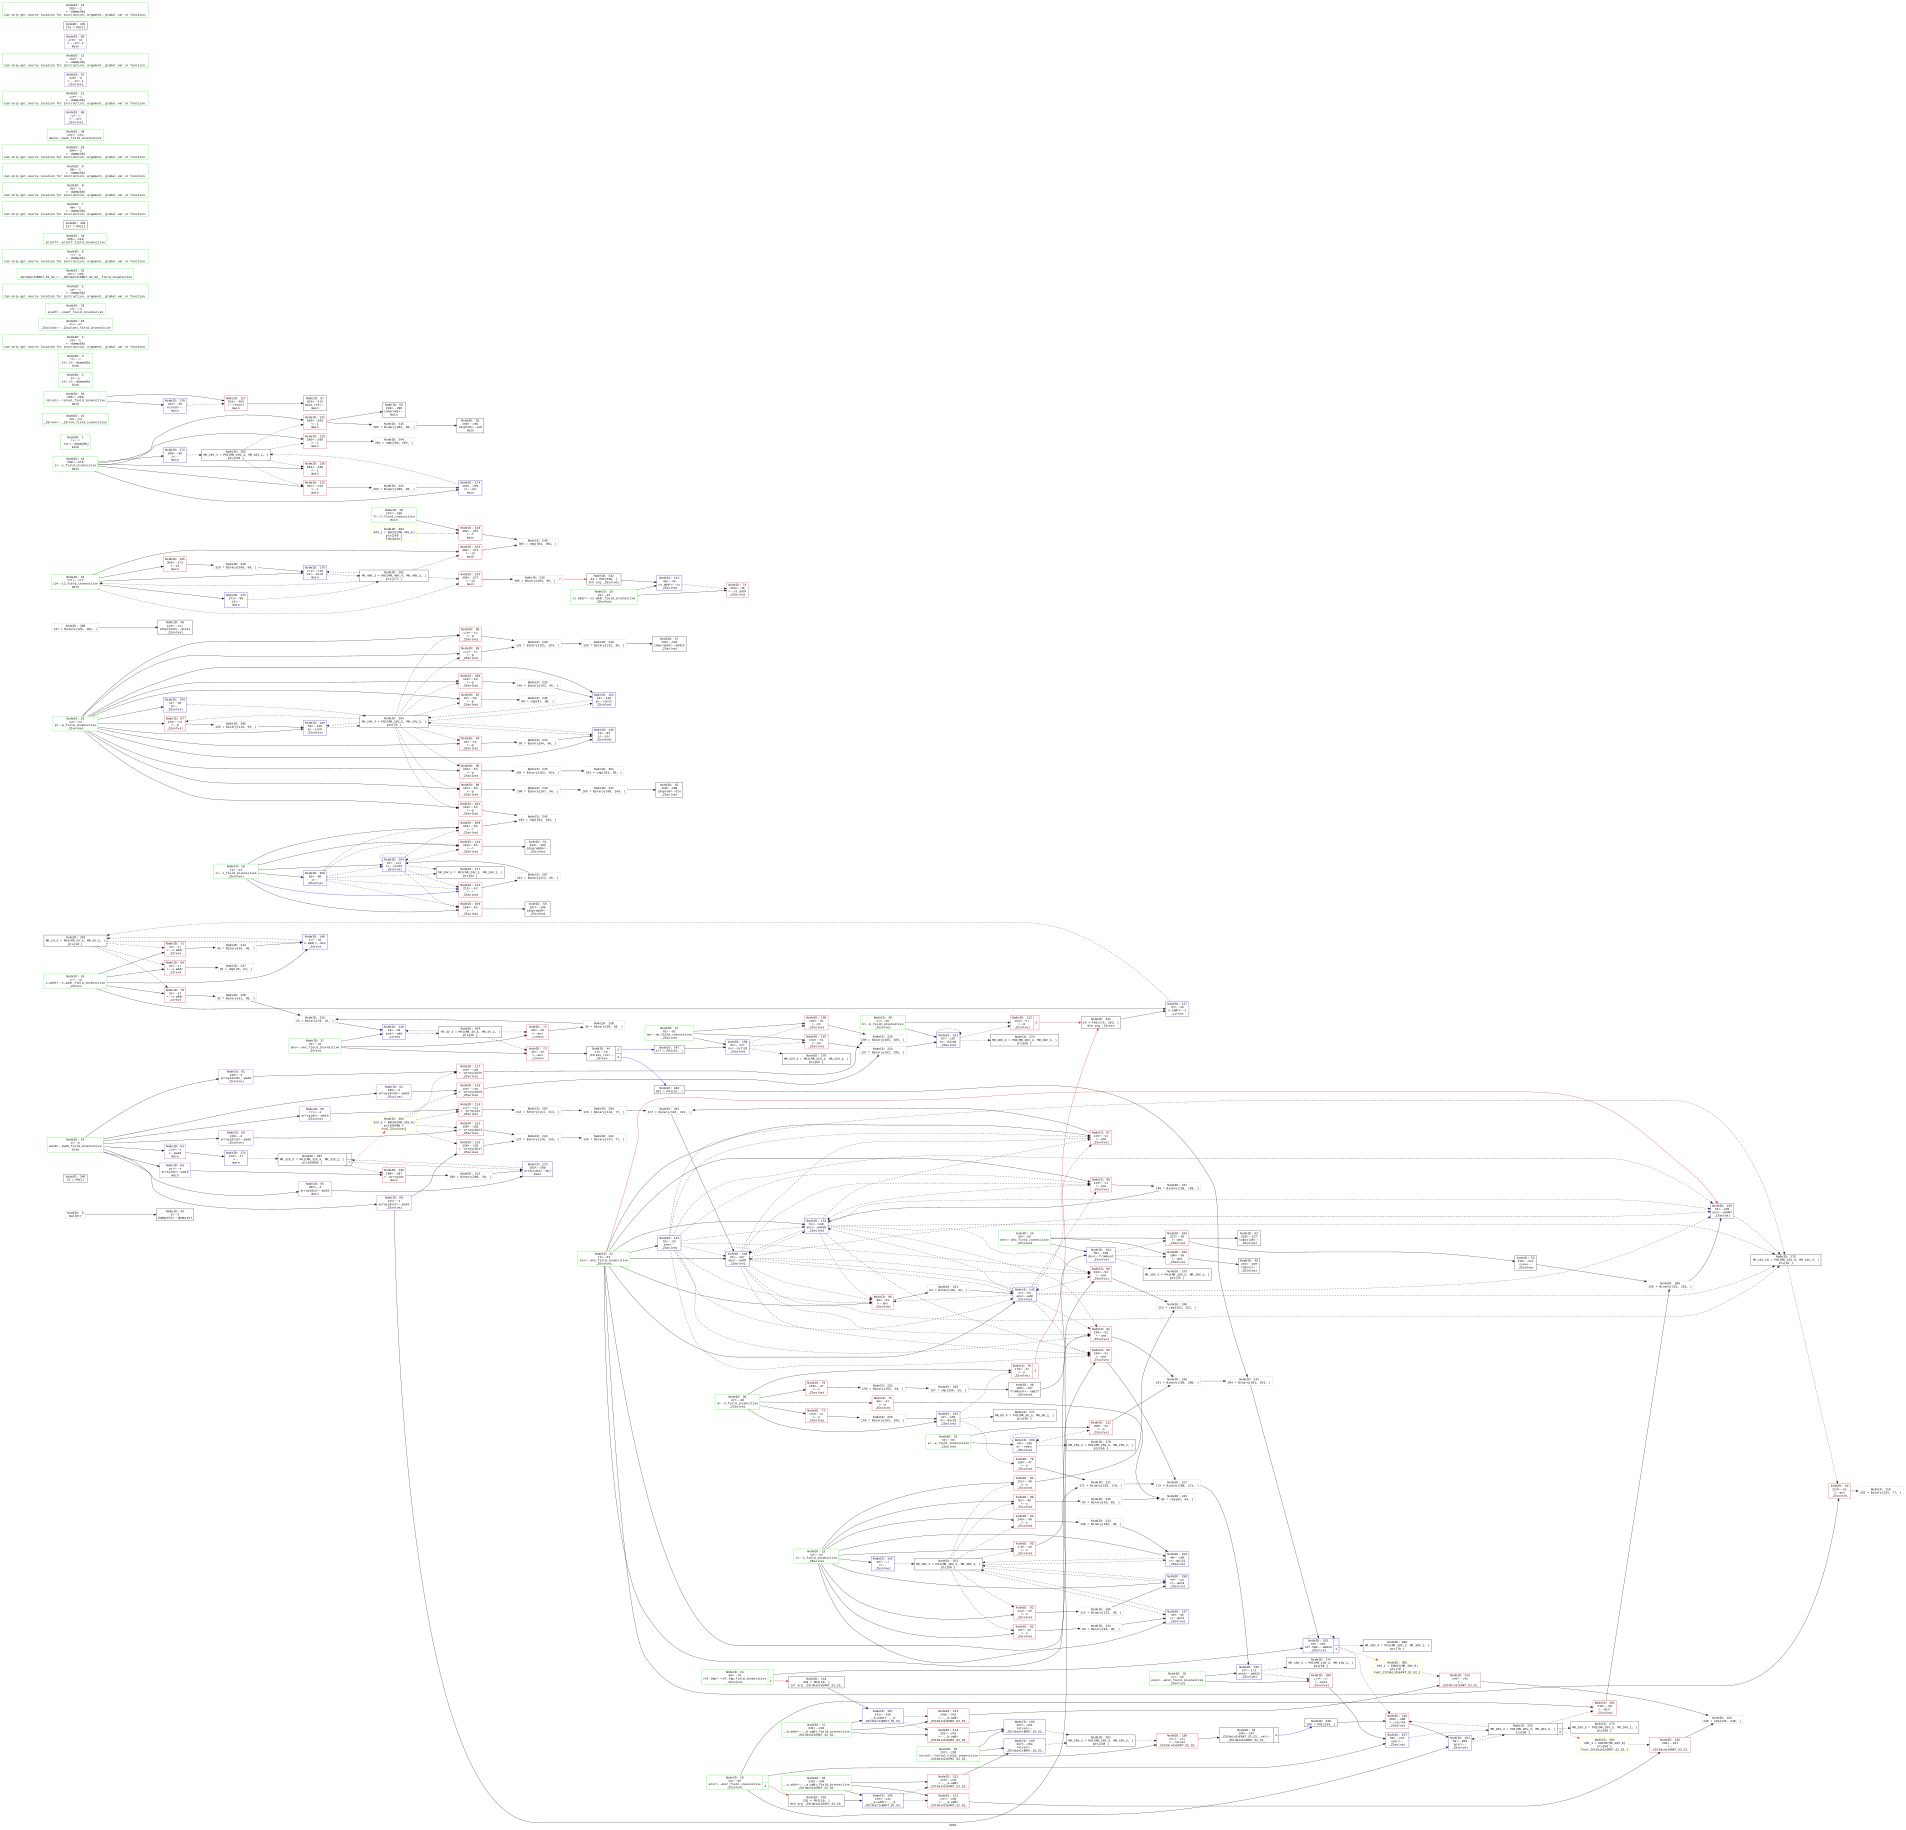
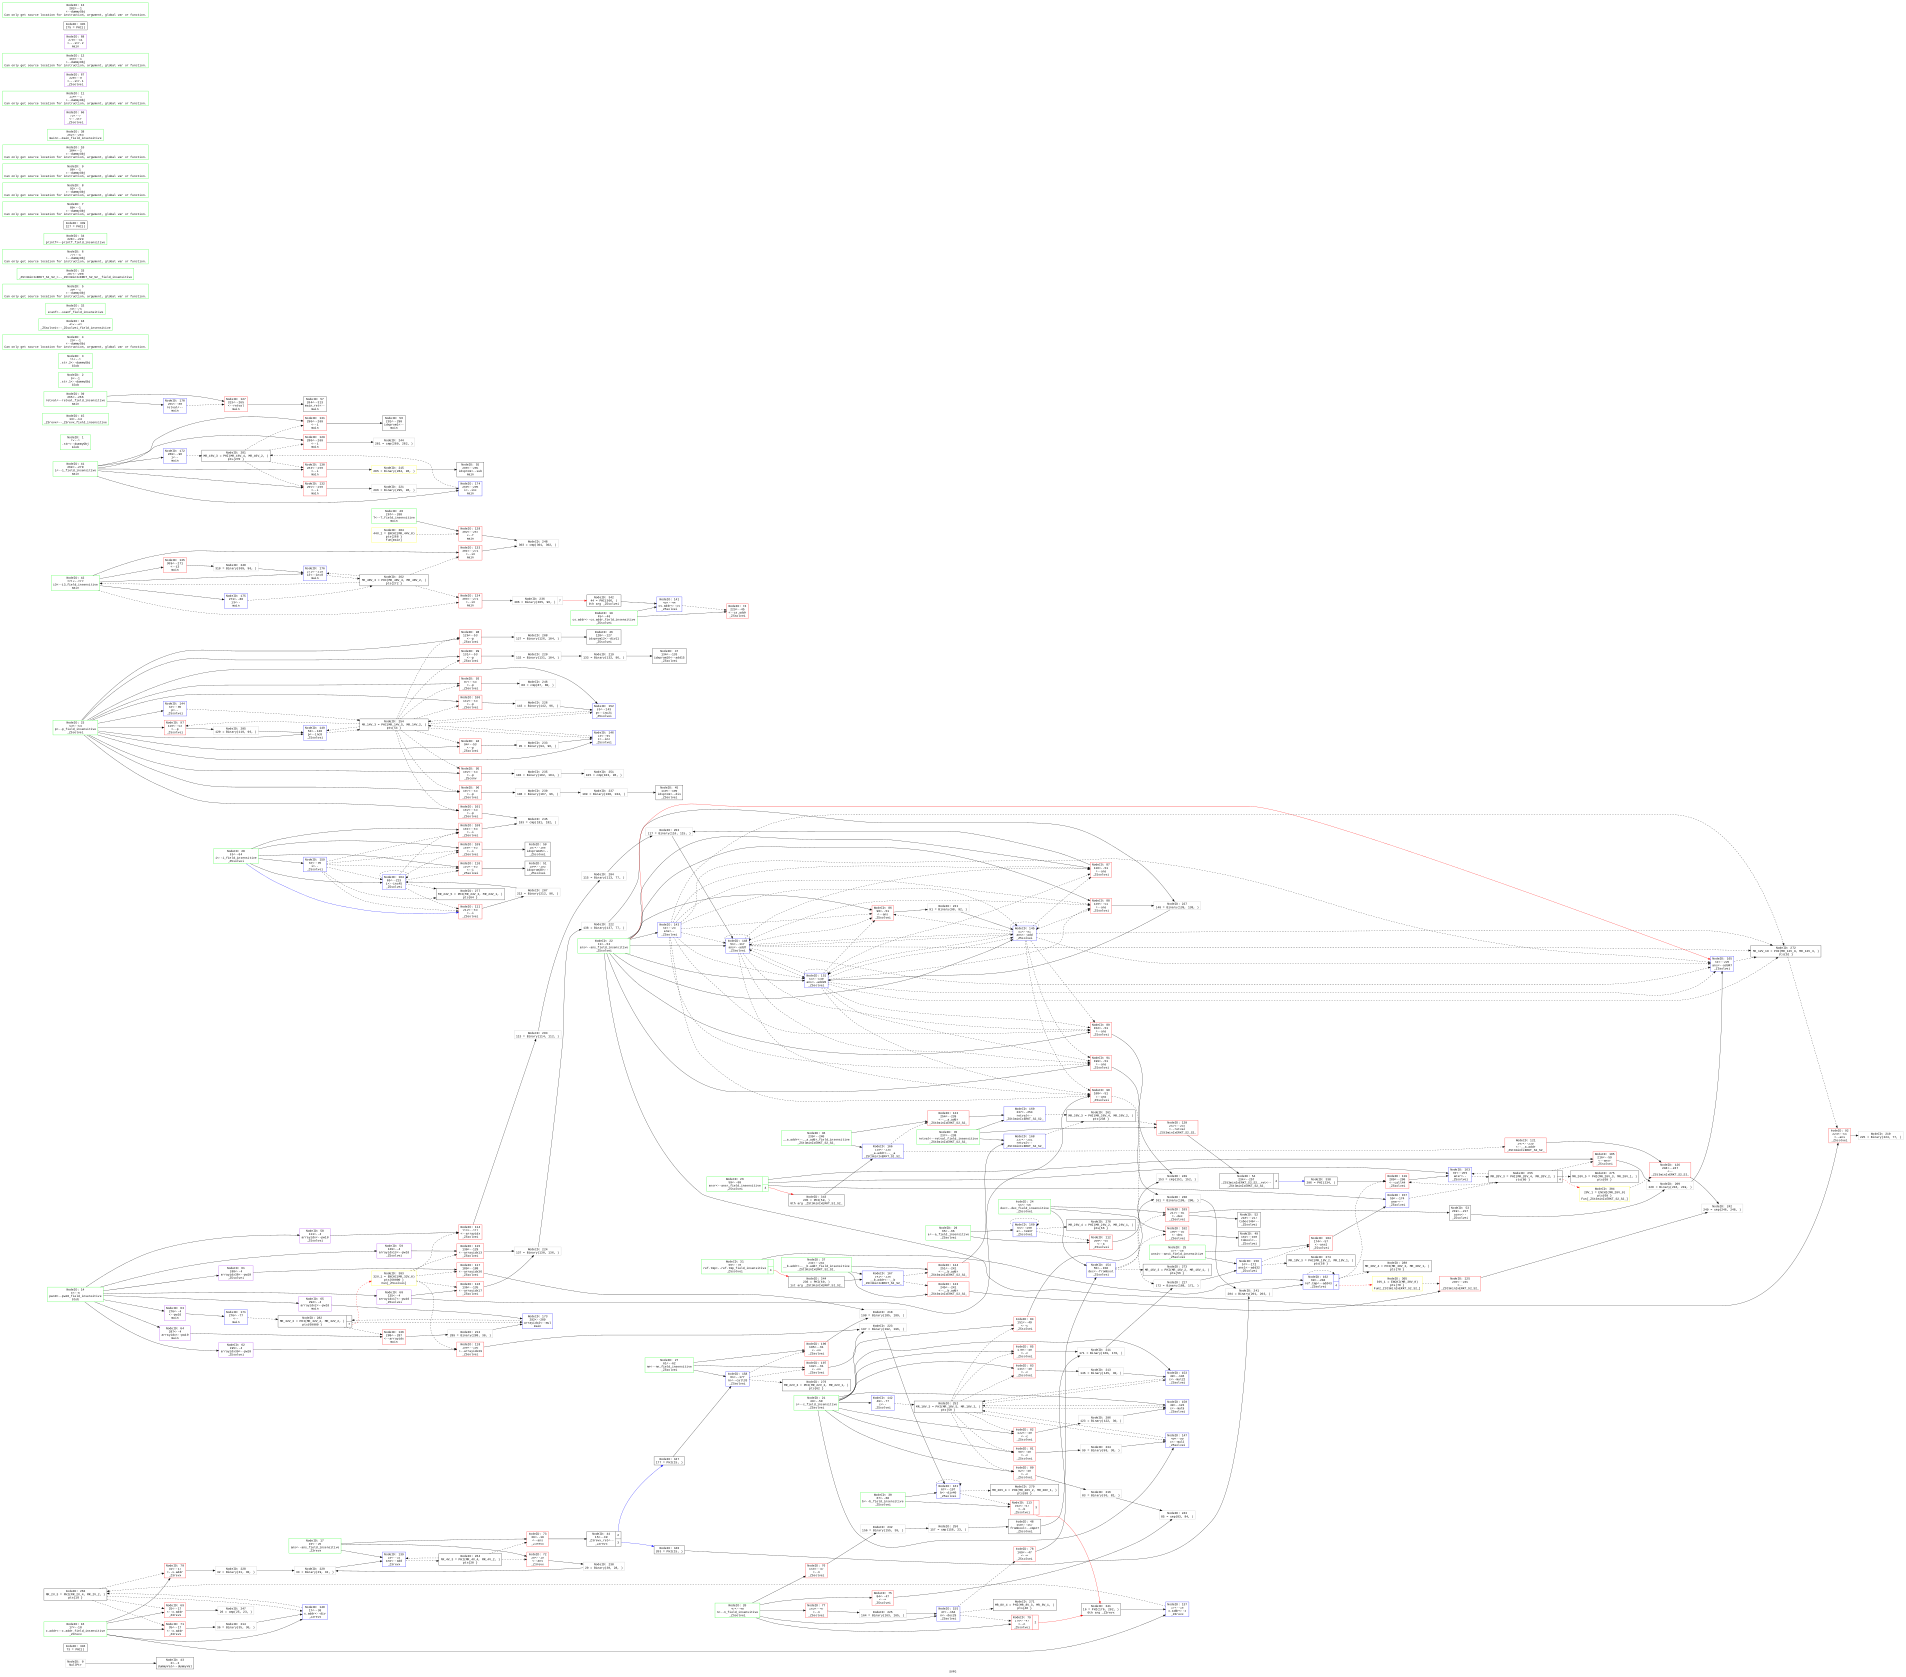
(348, 424) -> (348, 470)
(394, 426) -> (394, 470)
(497, 638) -> (497, 637)
(470, 776) -> (470, 778)
none -> (867, 822)
none -> (919, 954)
(1145, 1418) -> (1139, 1185)
(889, 1789) -> none
